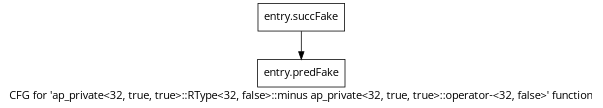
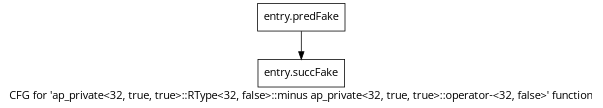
(301, 41) -> (301, 41)
